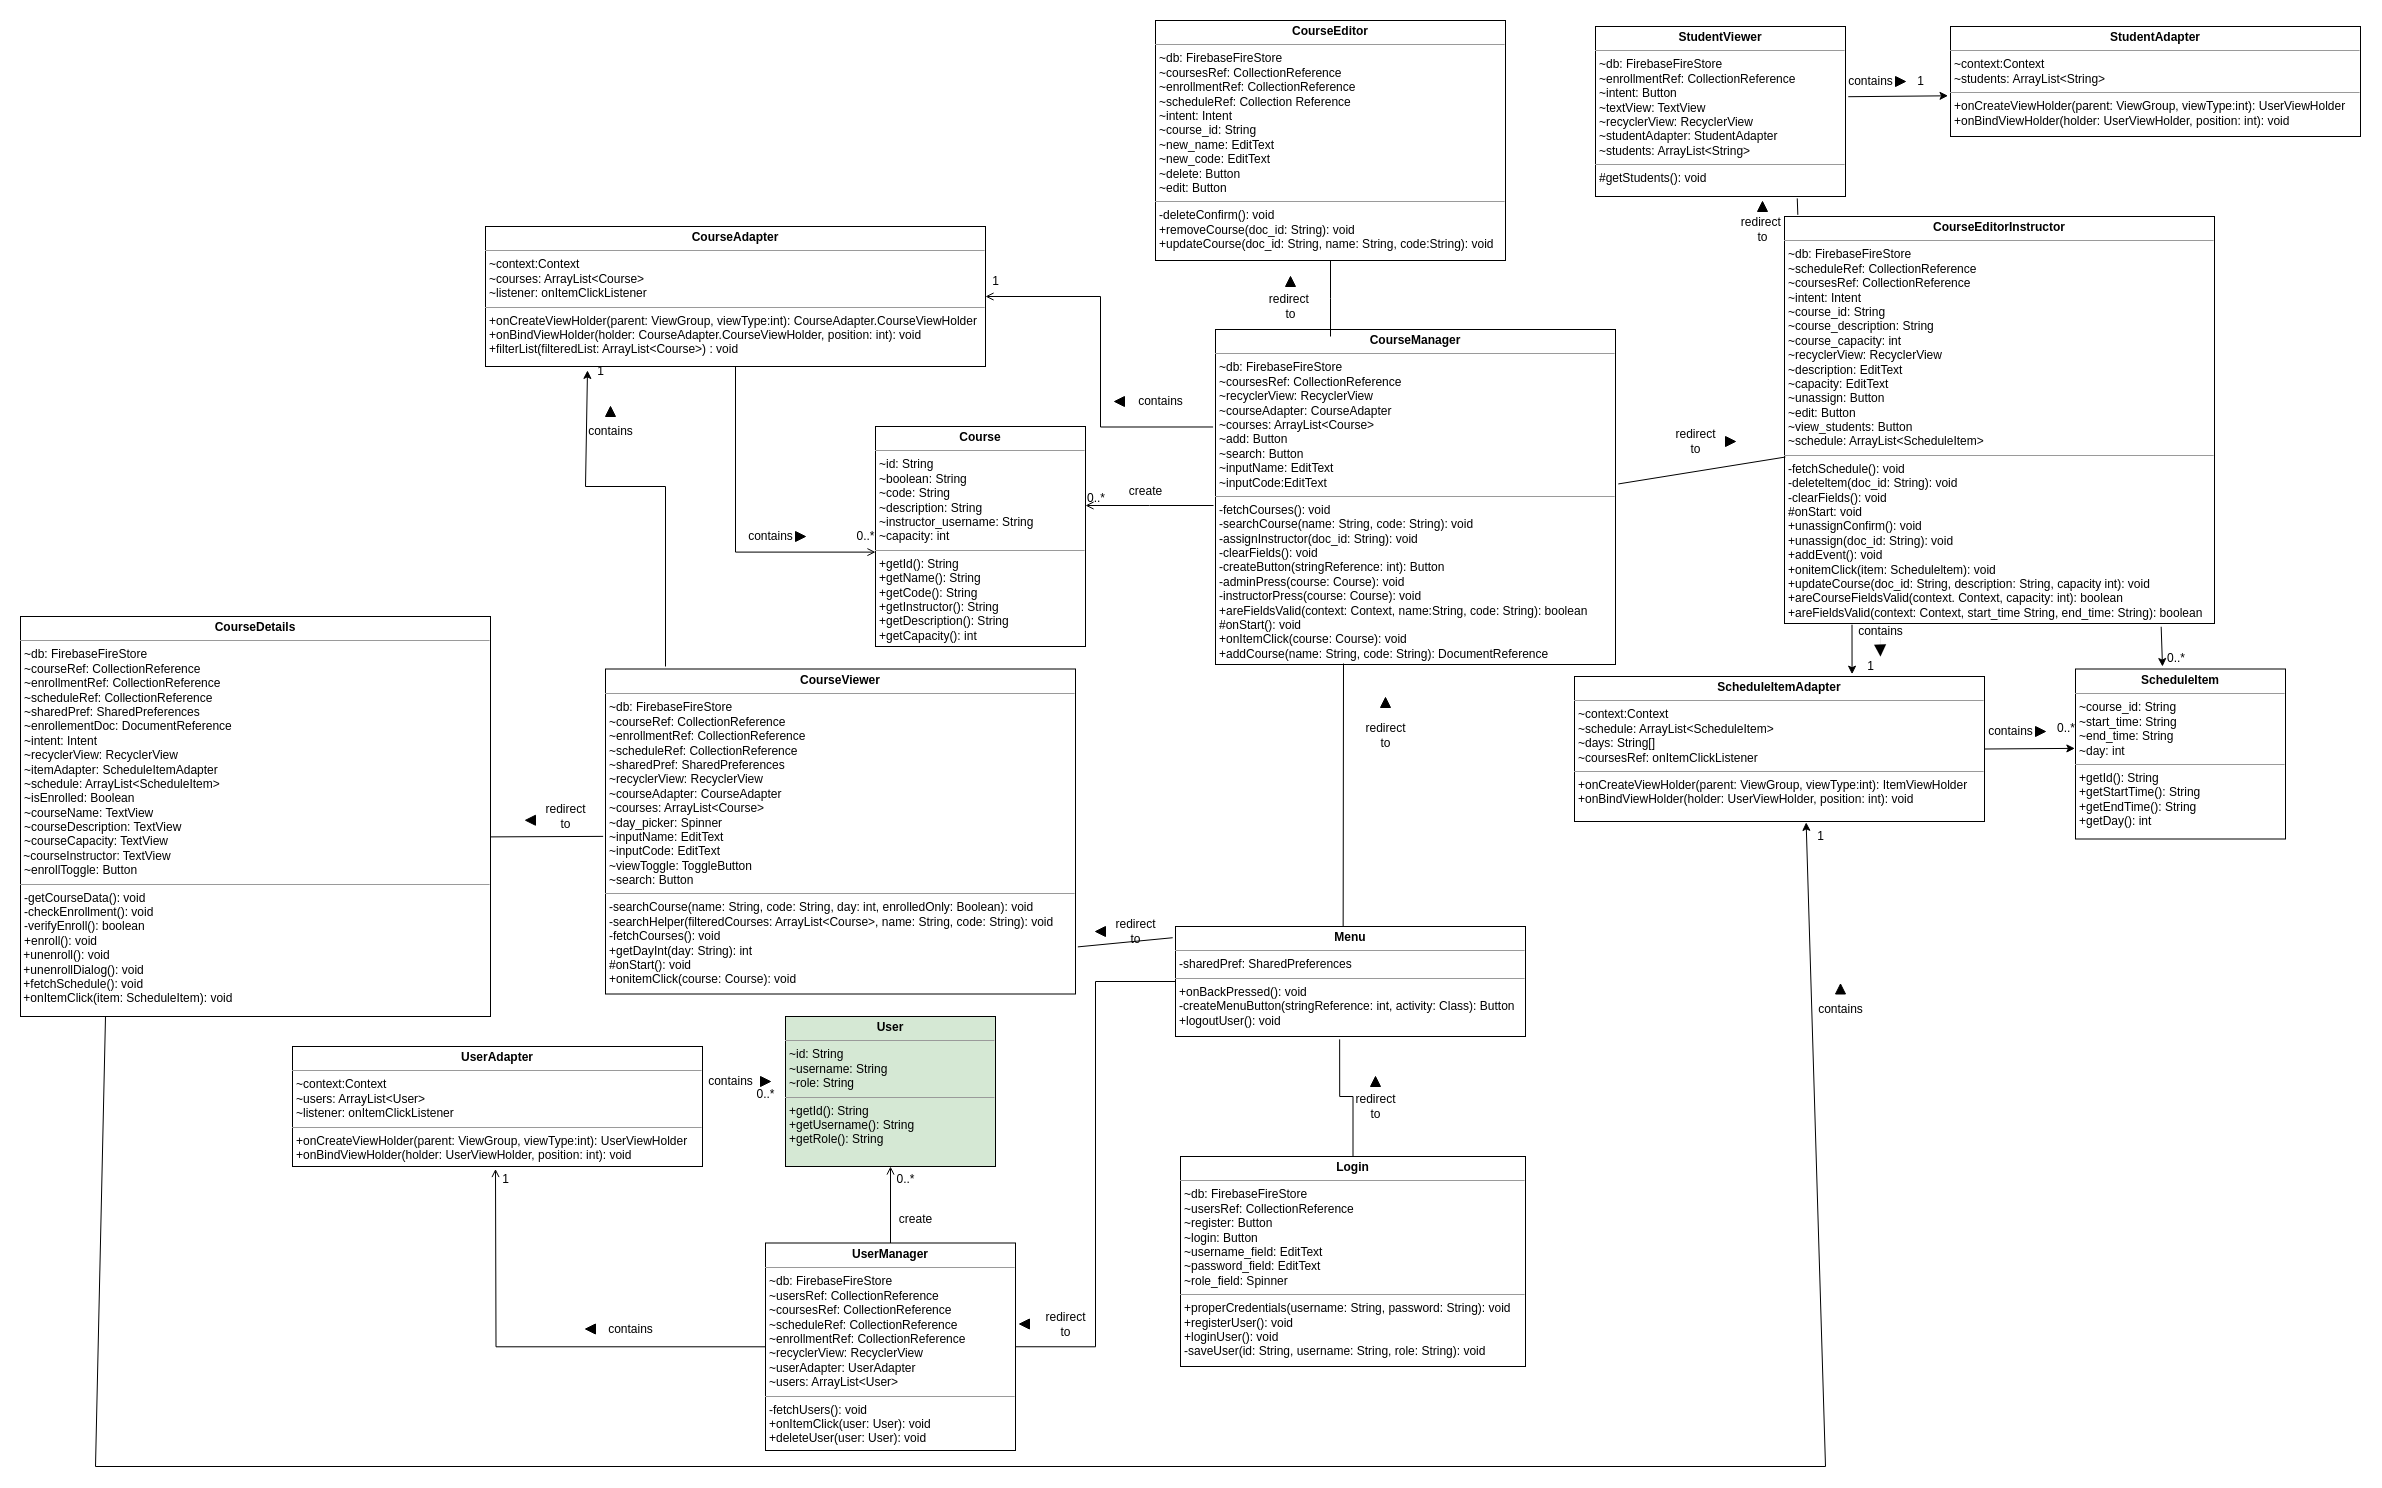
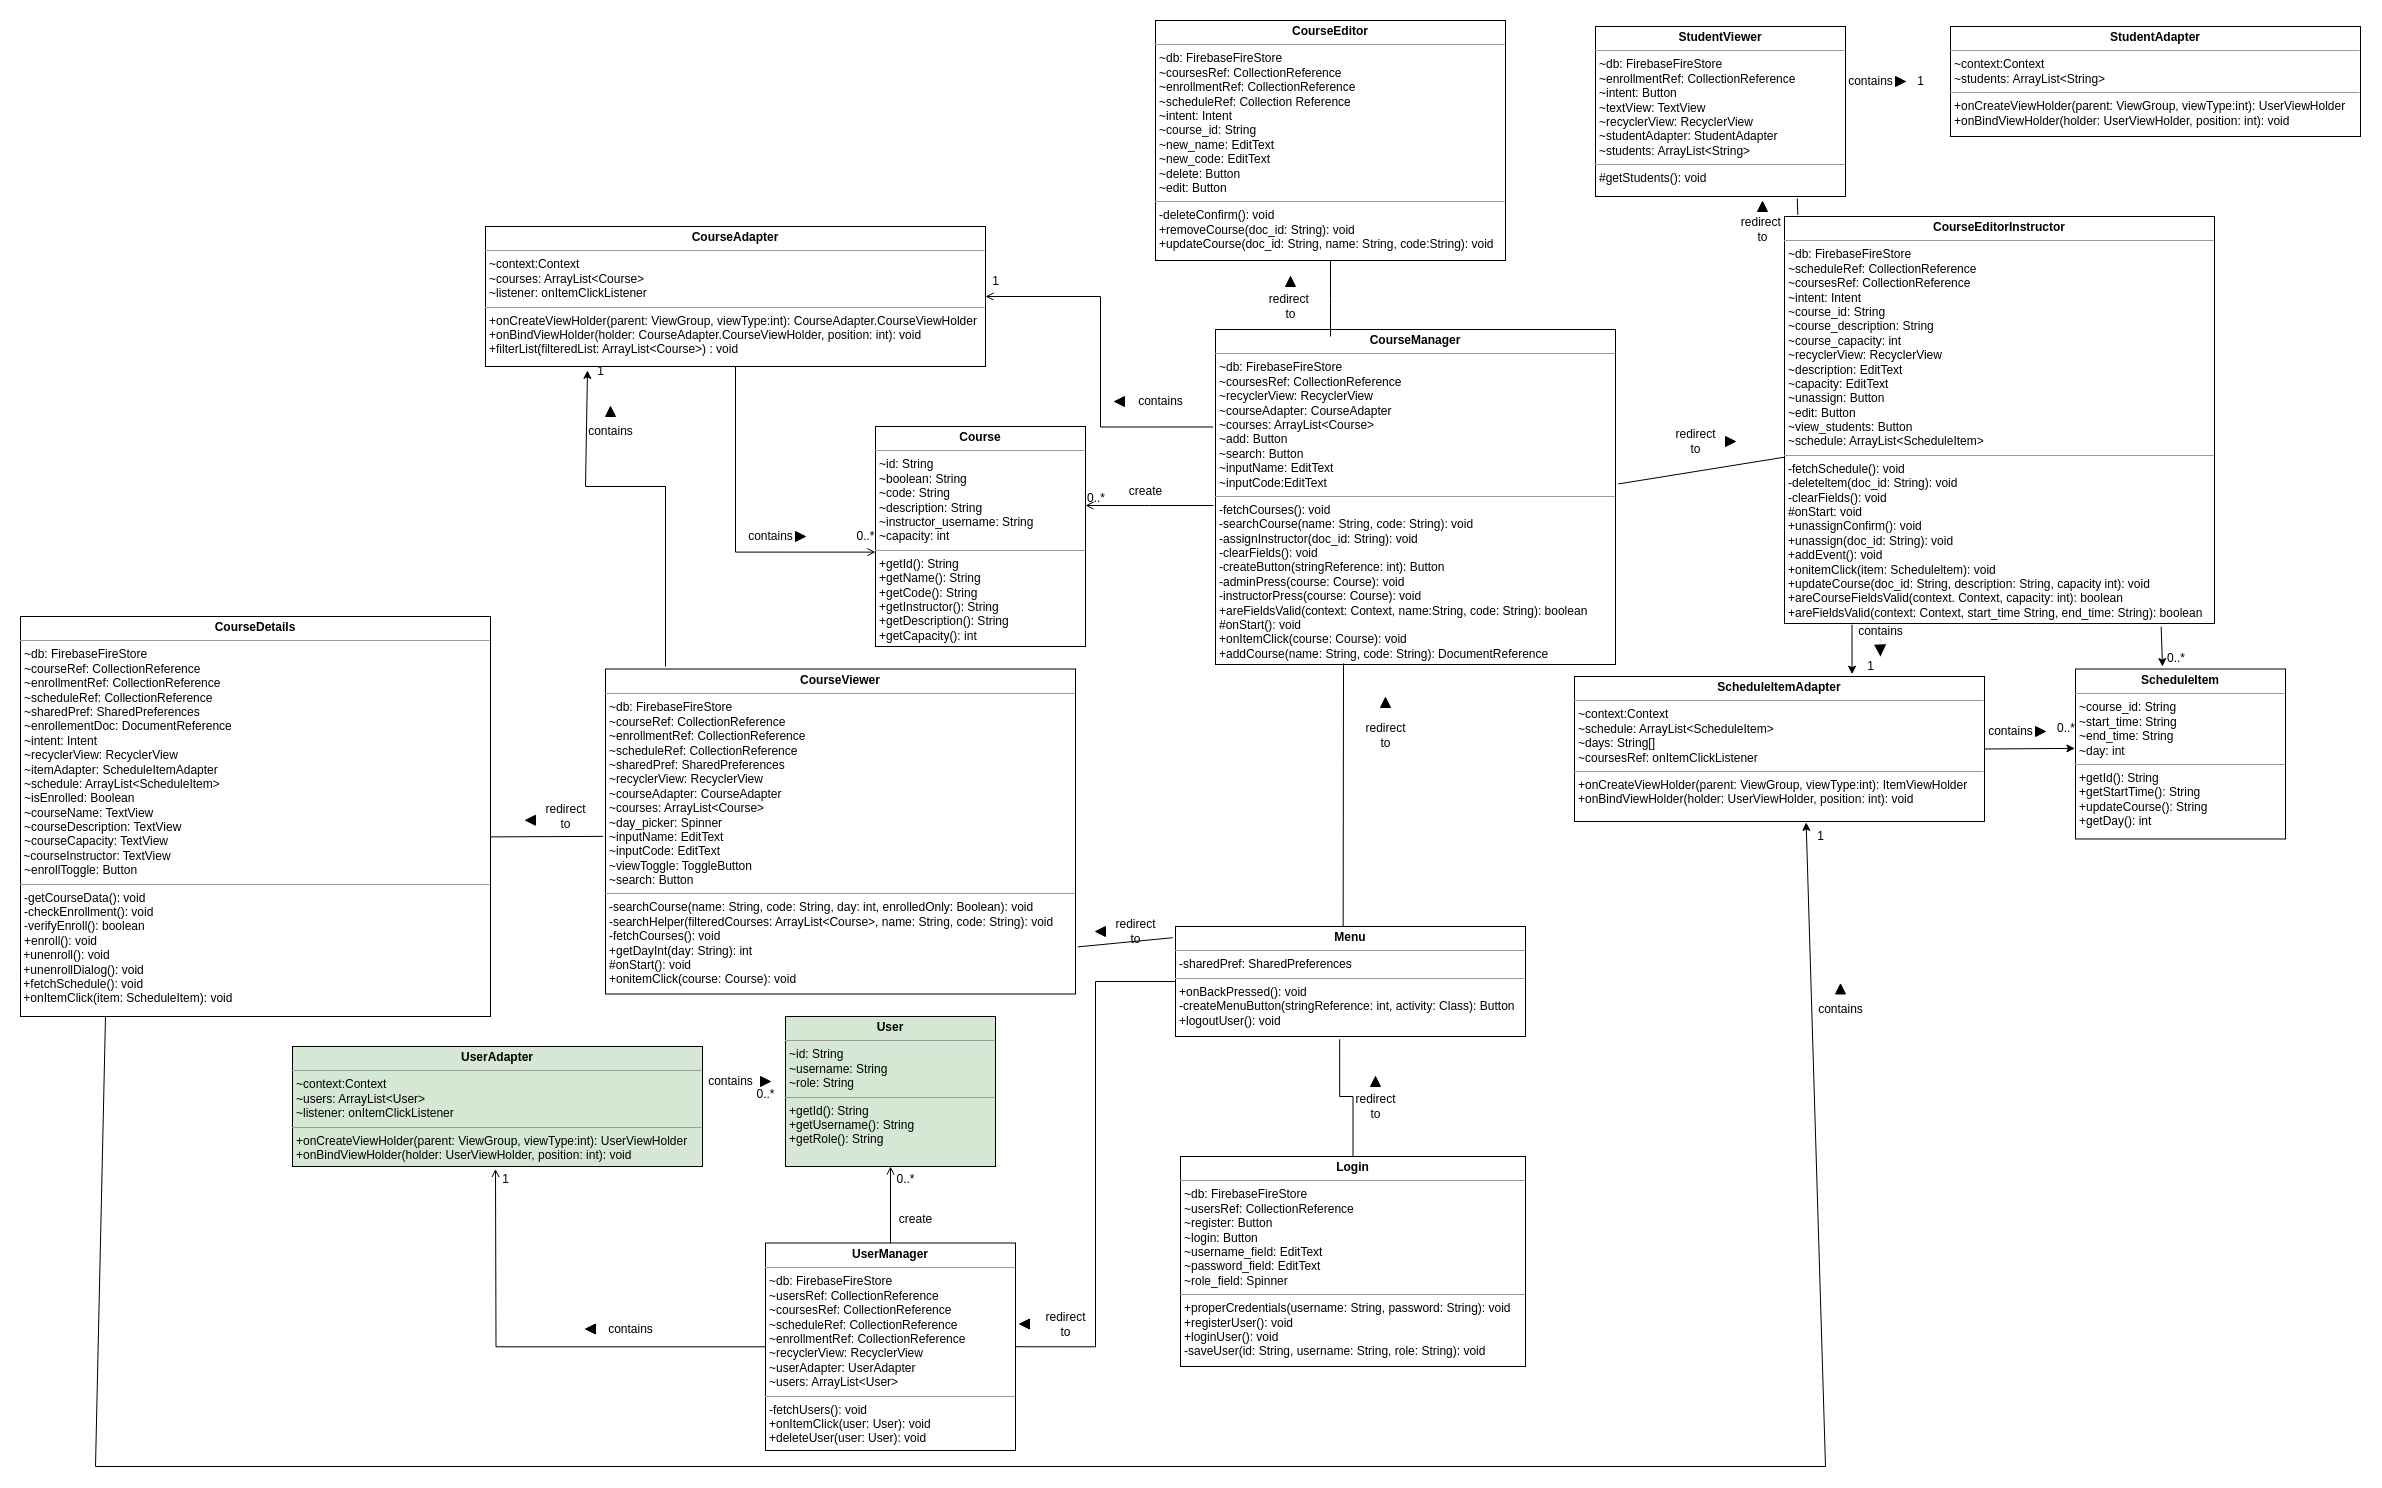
(1894, 96) -> none
(2147, 734) -> (2148, 734)
(498, 1107) -> (498, 1107)
